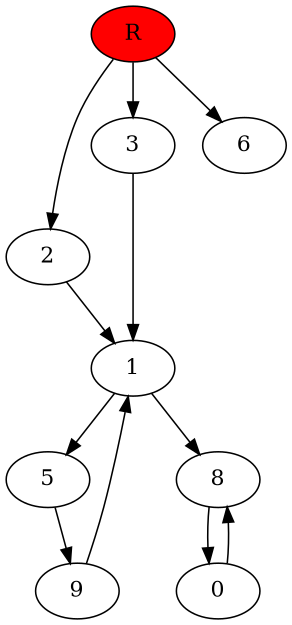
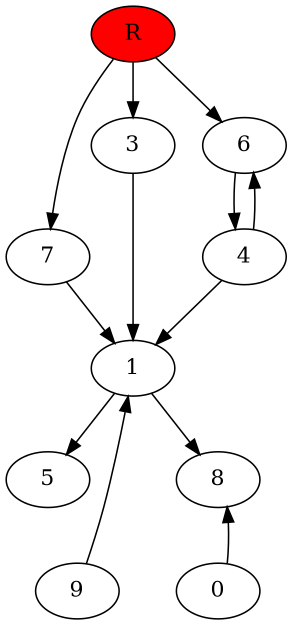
(48, 257) -> (48, 257)
none -> (244, 257)
(208, 527) -> none
(61, 528) -> none
